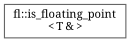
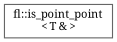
(65, 21) -> (58, 21)
